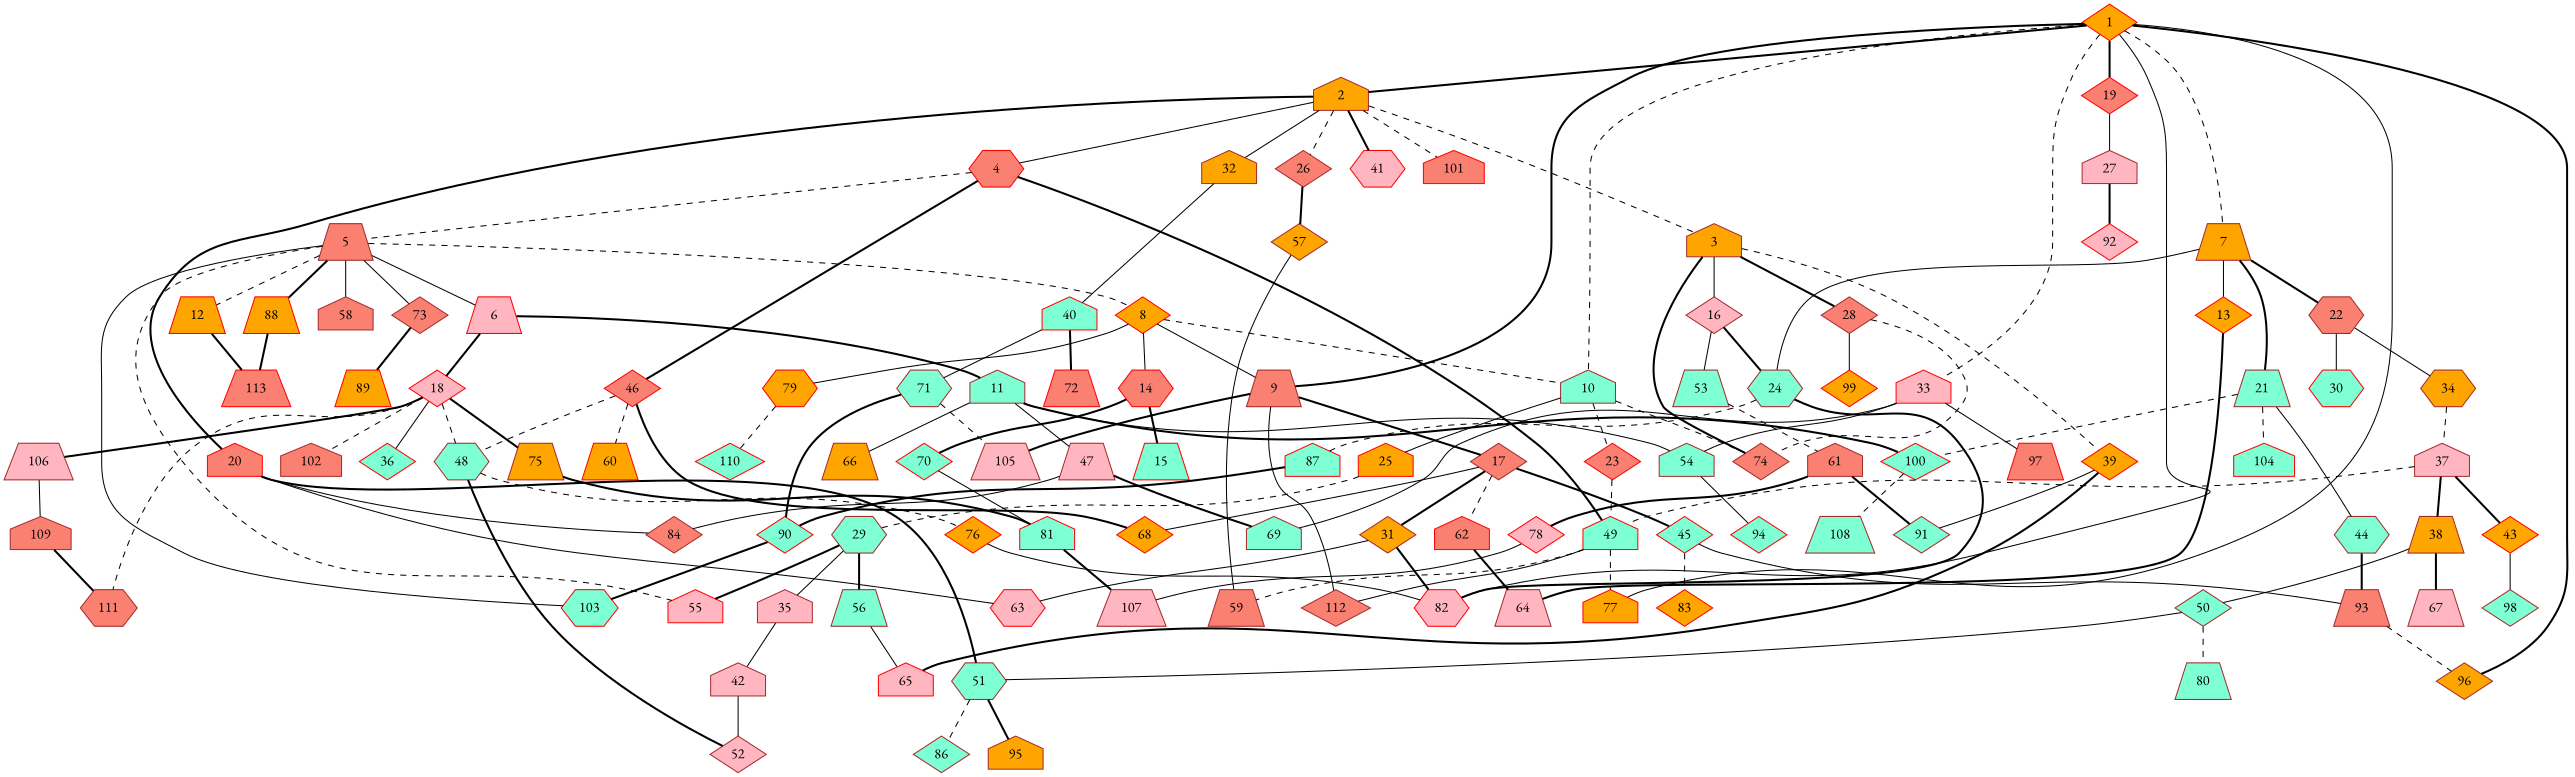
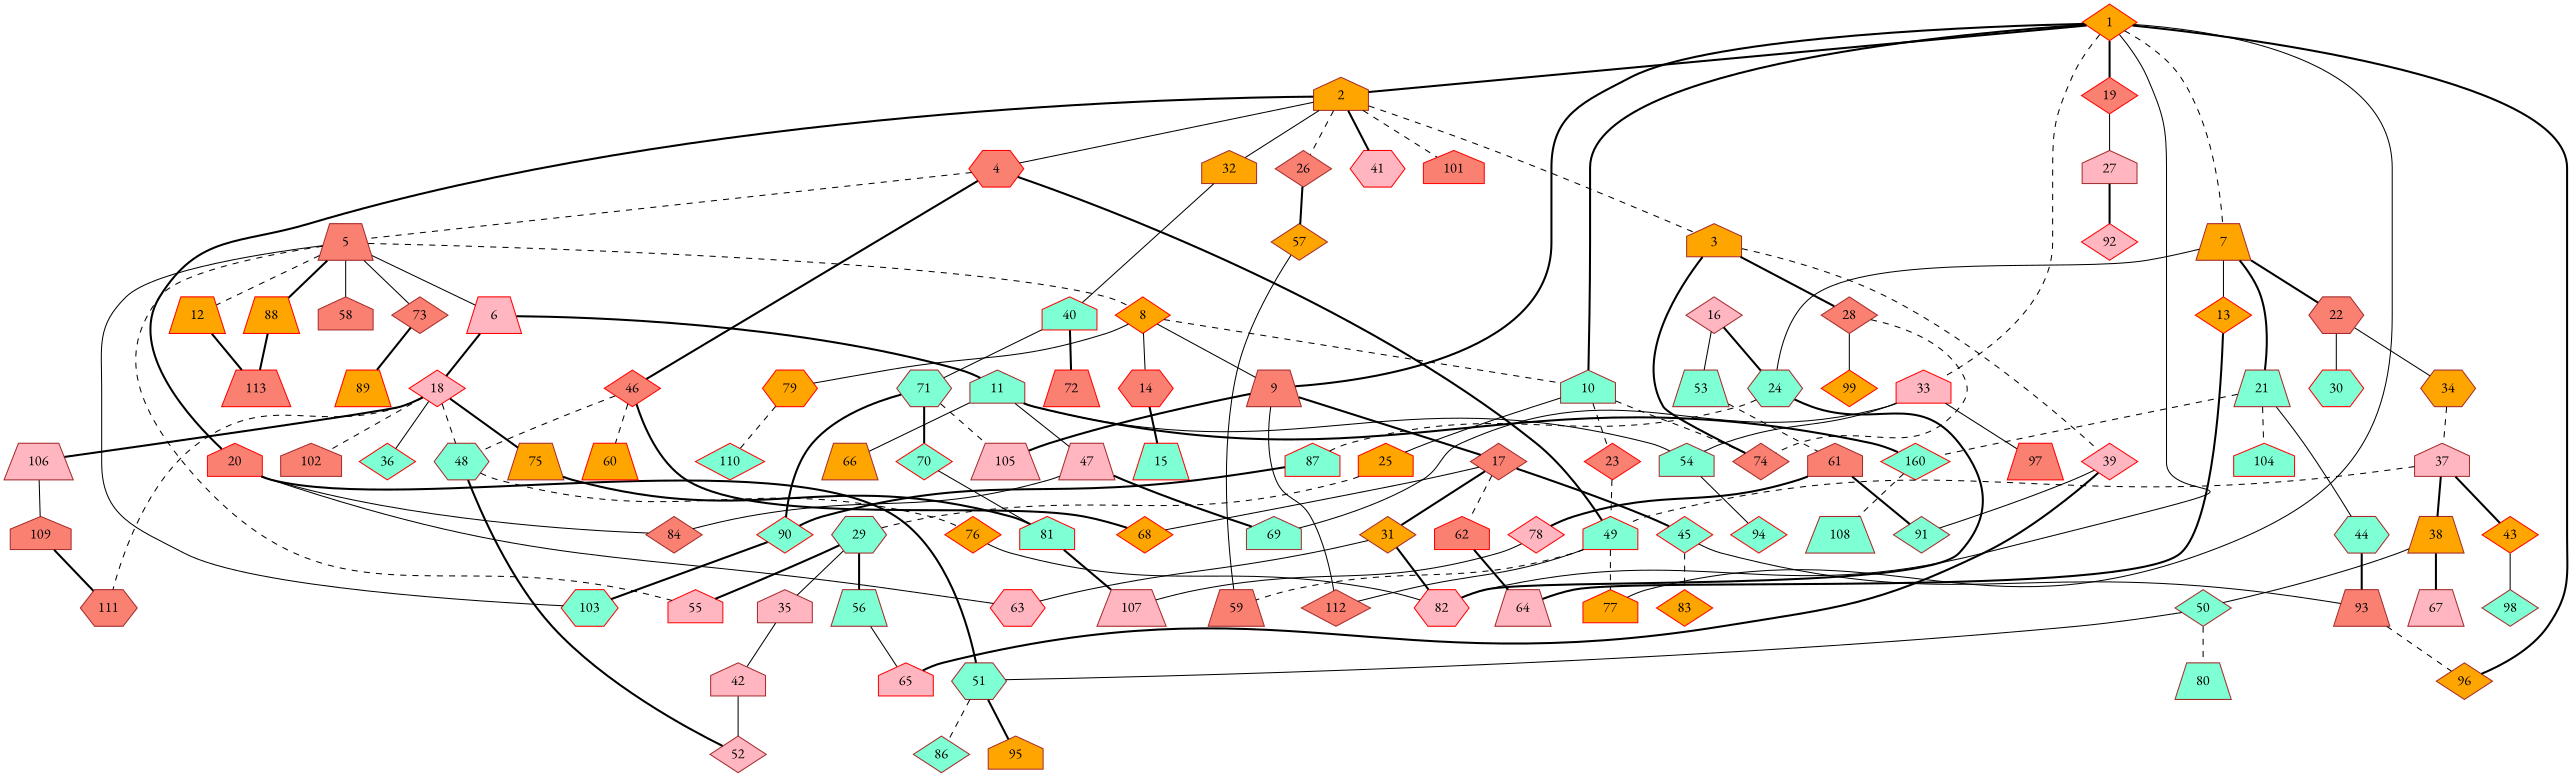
(1721, 78) -> (1721, 78)
(1714, 277) -> none
(1033, 426) -> (924, 418)
(1915, 462) -> (1915, 462)
(2110, 462) -> (2110, 462)
